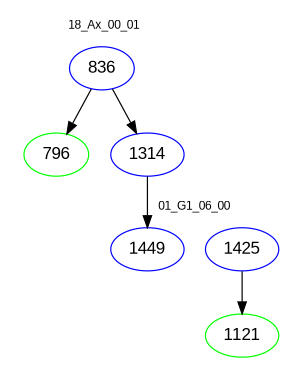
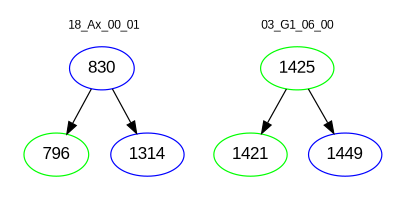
(102, 68) -> (102, 68)
(147, 203) -> (318, 106)
(195, 207) -> (298, 26)
(242, 249) -> (297, 68)
(242, 336) -> (251, 155)
